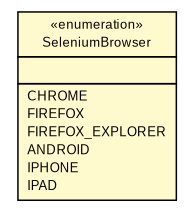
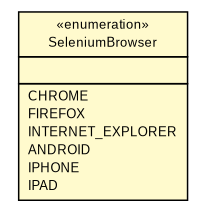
(97, 132) -> (103, 132)
